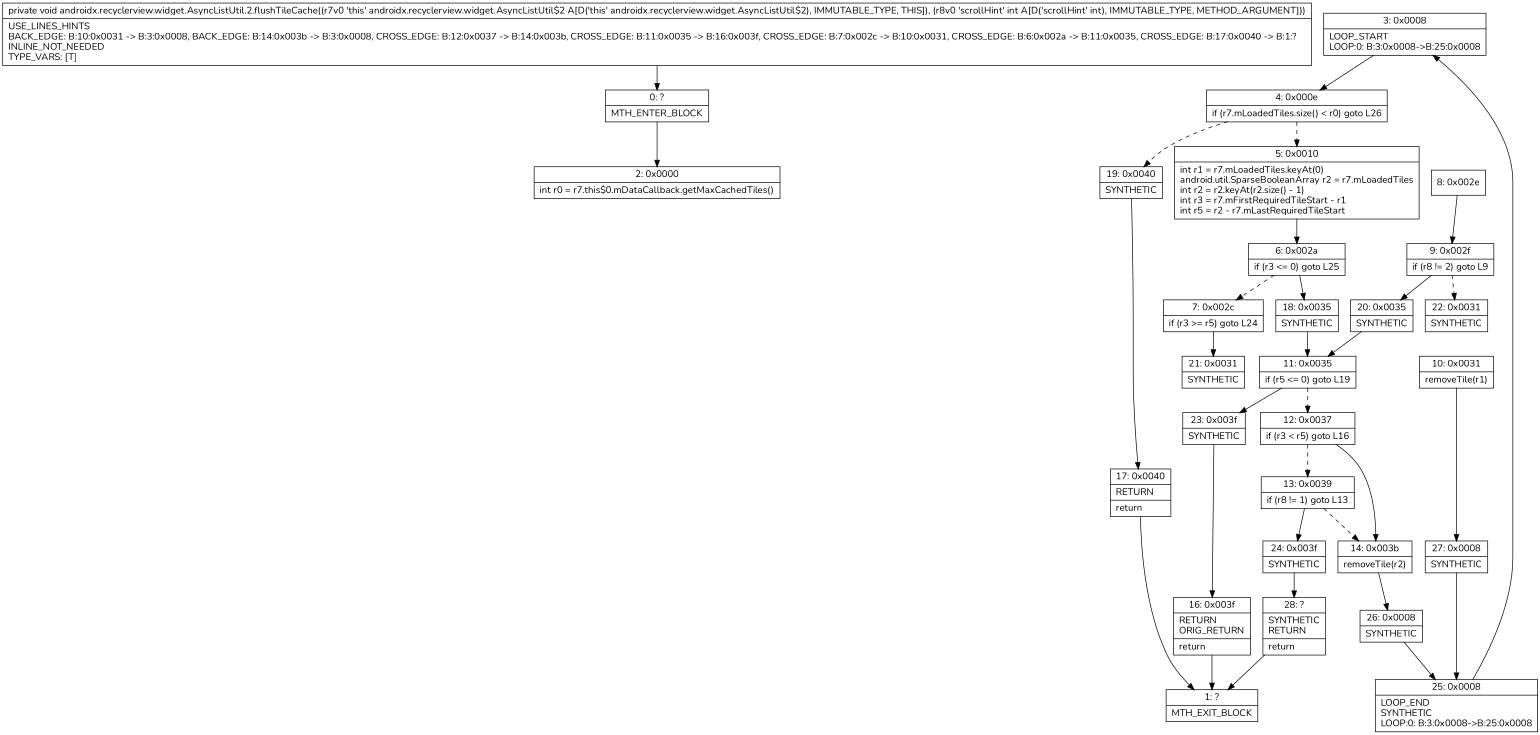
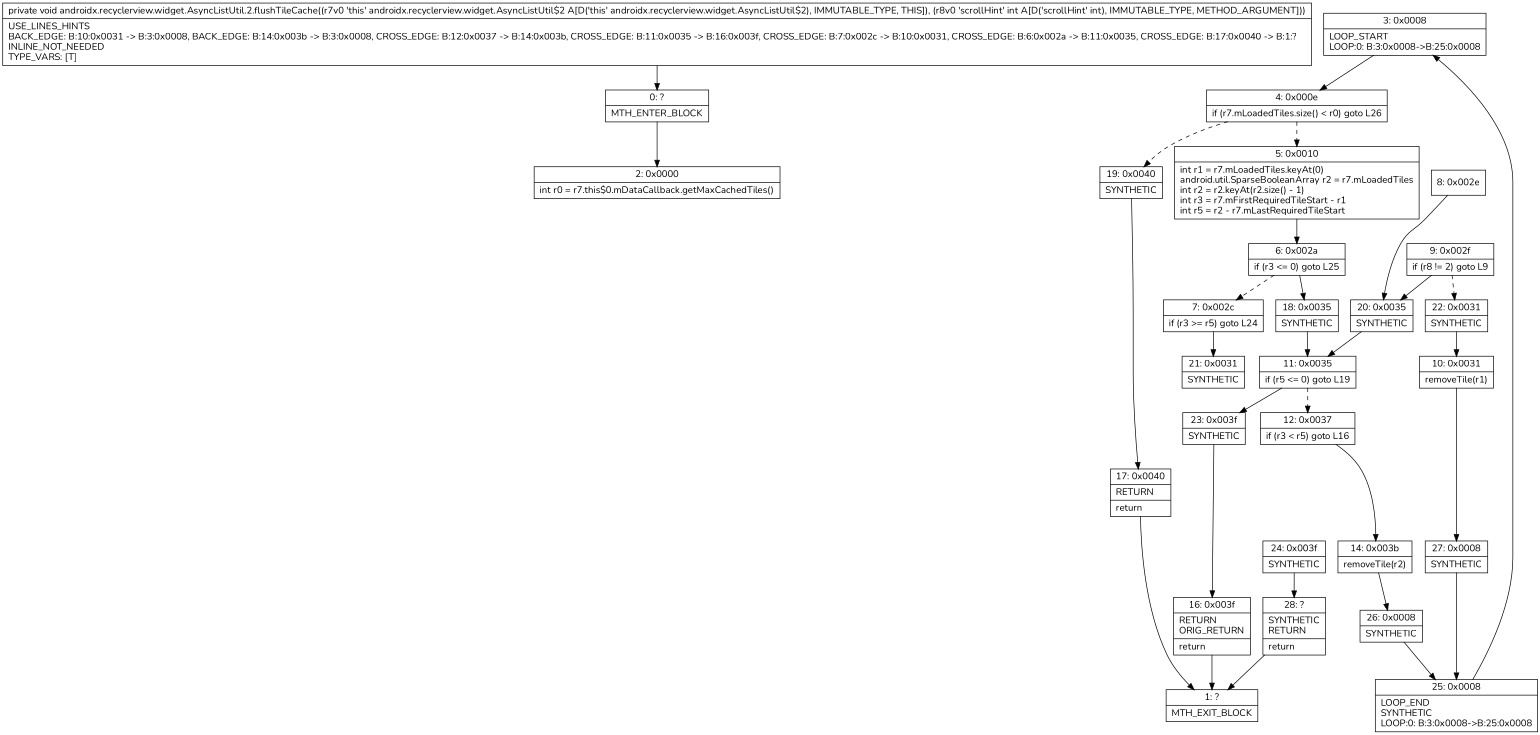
(1455, 216) -> (1405, 237)
none -> (1456, 341)
(1308, 493) -> none
